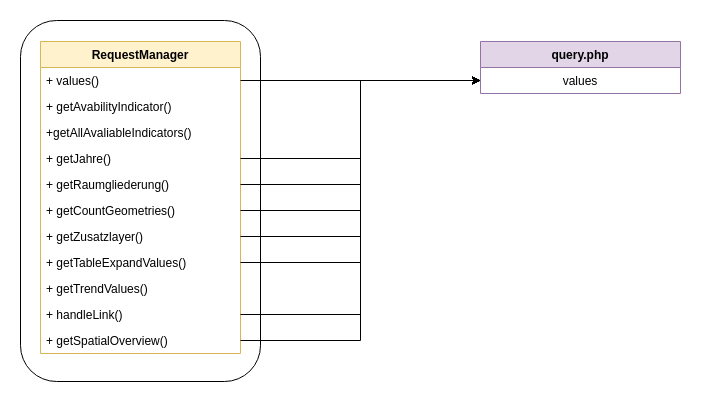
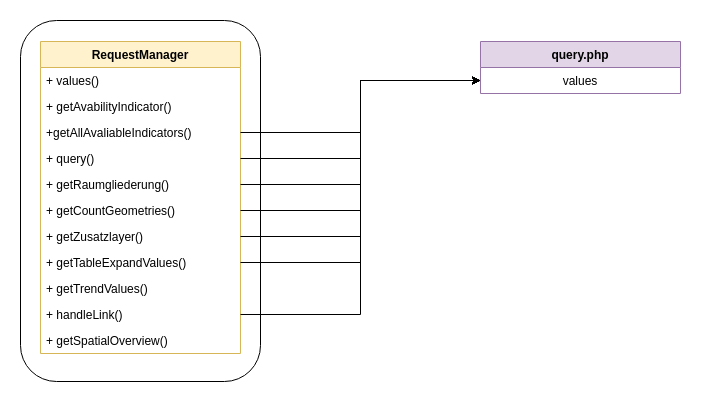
(300, 81) -> none
none -> (300, 133)
(85, 159) -> (75, 159)
(358, 315) -> (358, 315)
(314, 341) -> none
